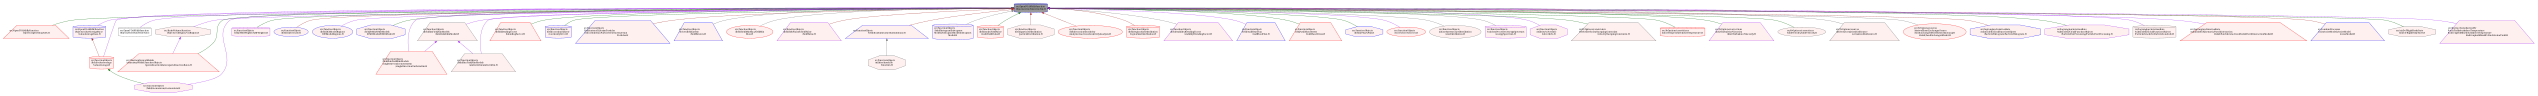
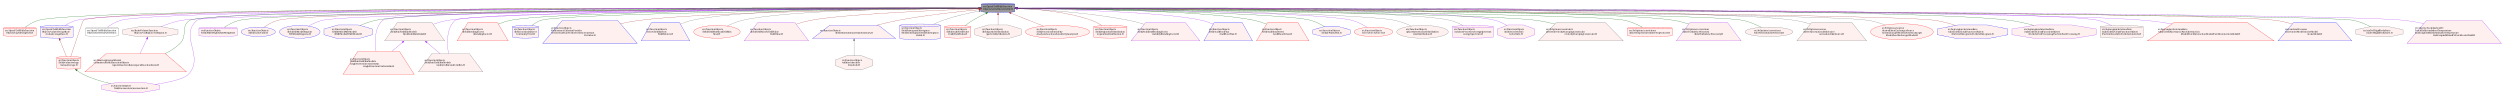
(545, 9) -> (512, 9)
(36, 32) -> (20, 32)
